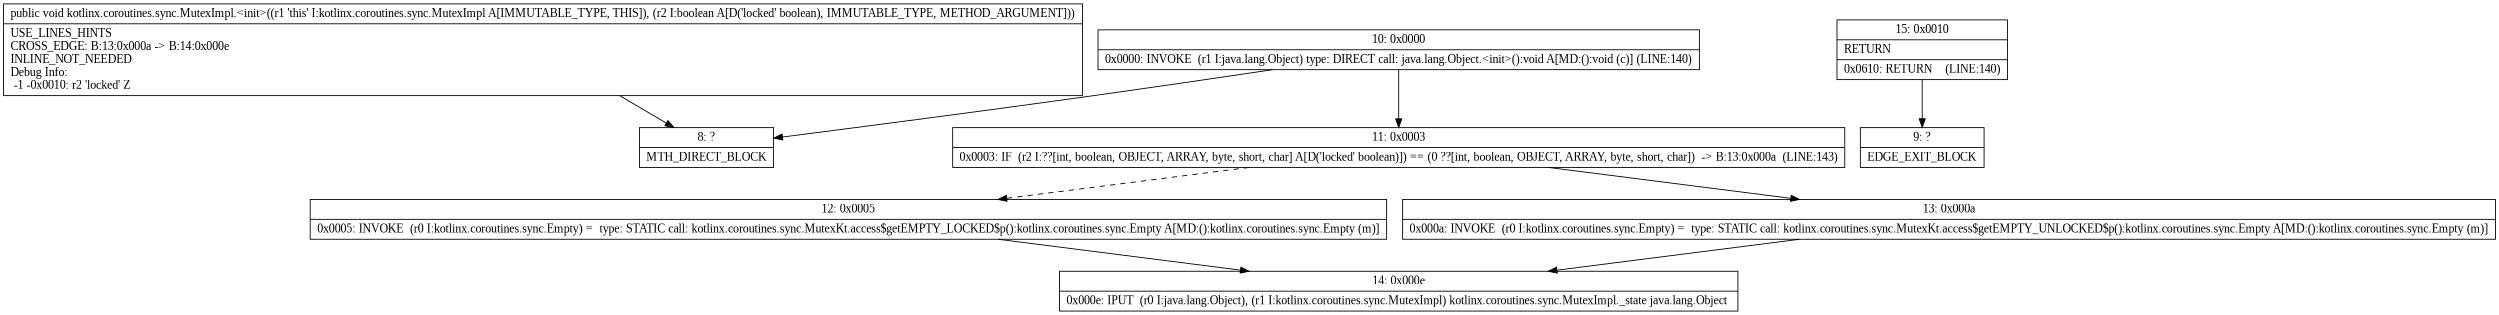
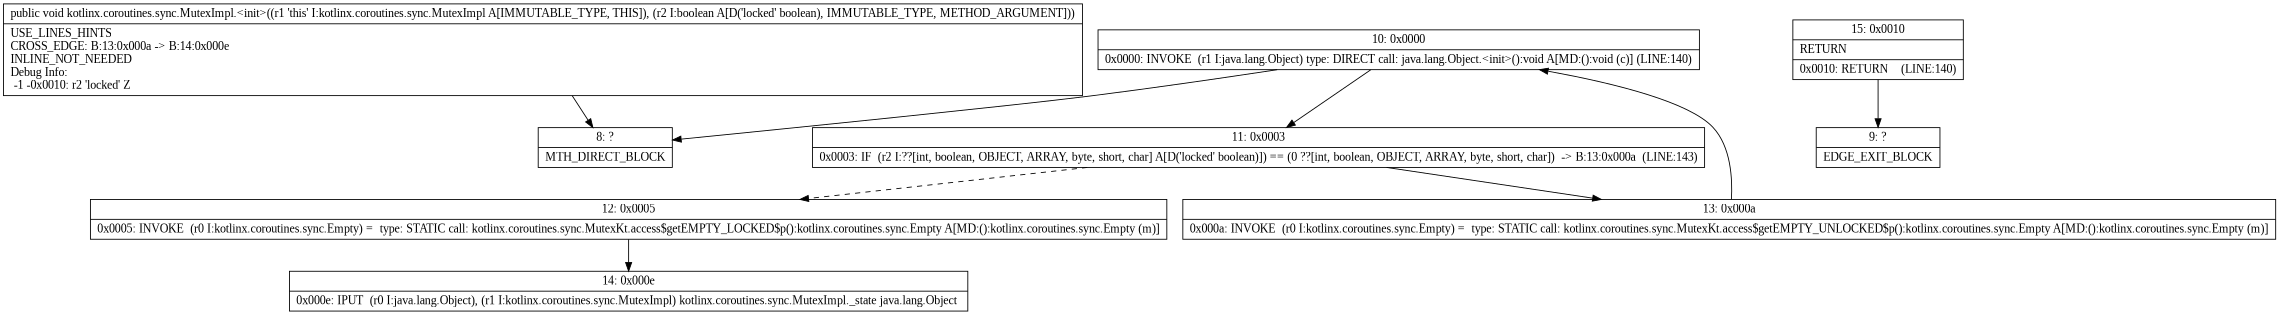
(1922, 69) -> (1878, 69)
(1678, 255) -> (1670, 103)
